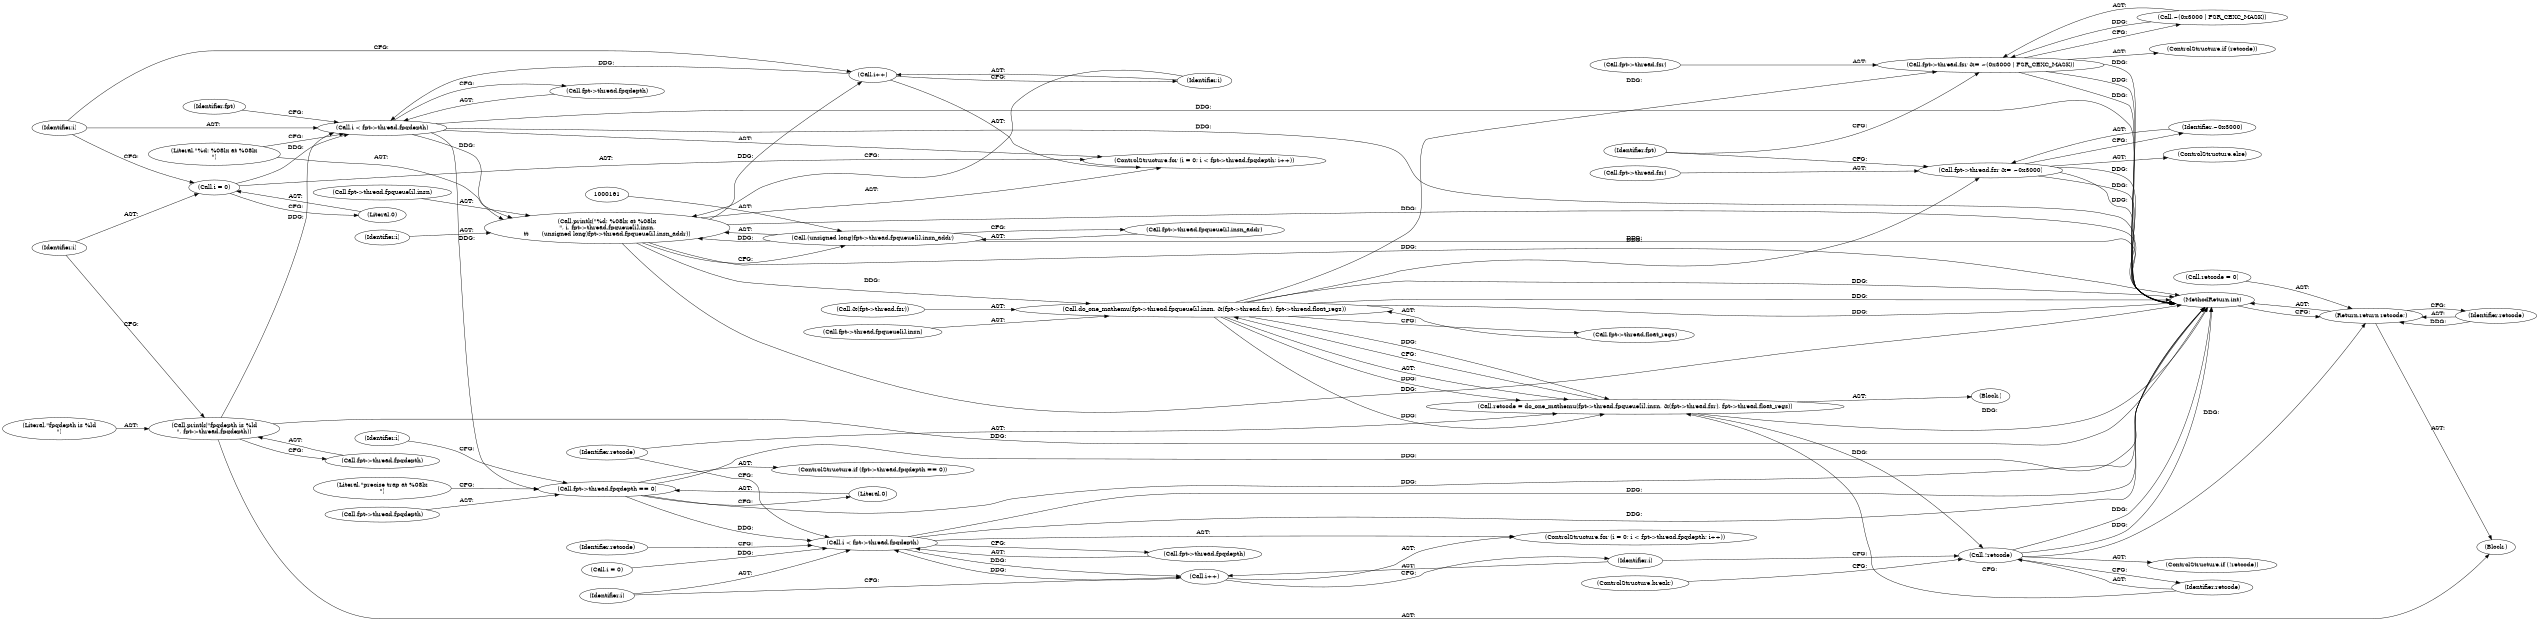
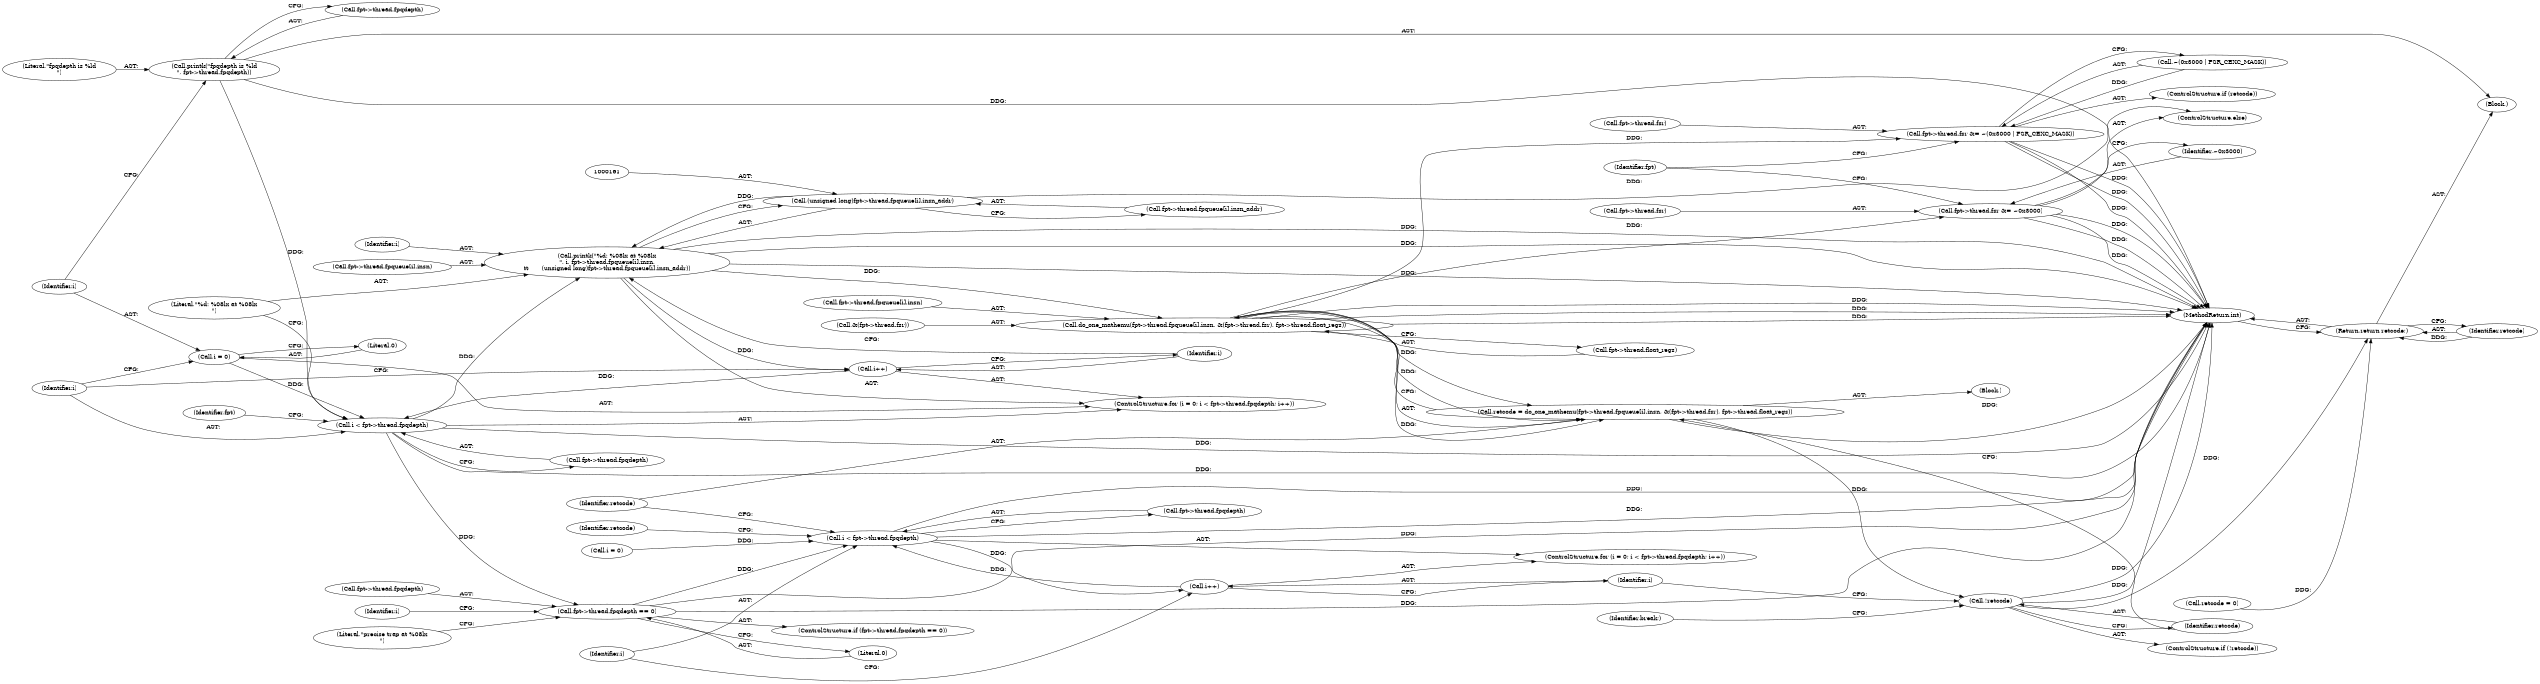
(1596, 241) -> (1595, 199)
(2304, 288) -> (2304, 590)
(1635, 583) -> (1635, 619)
